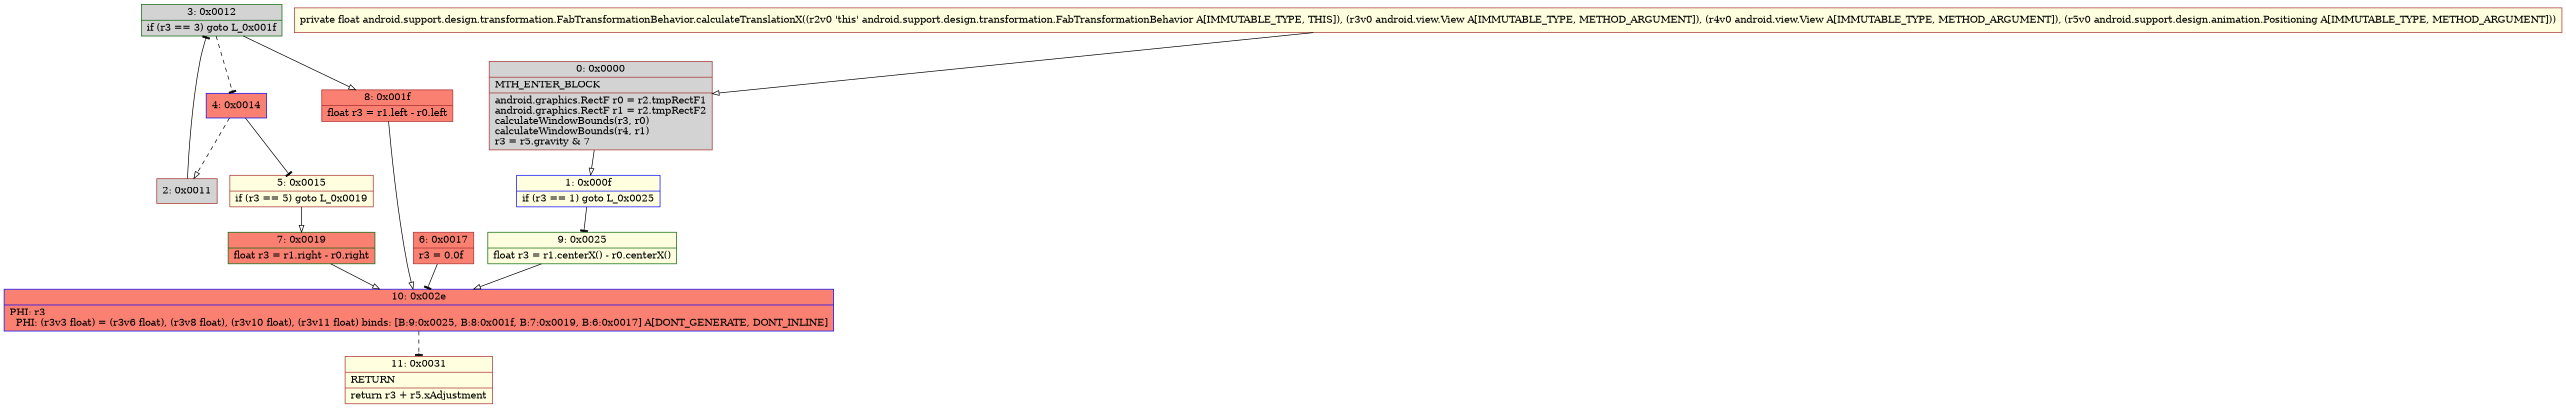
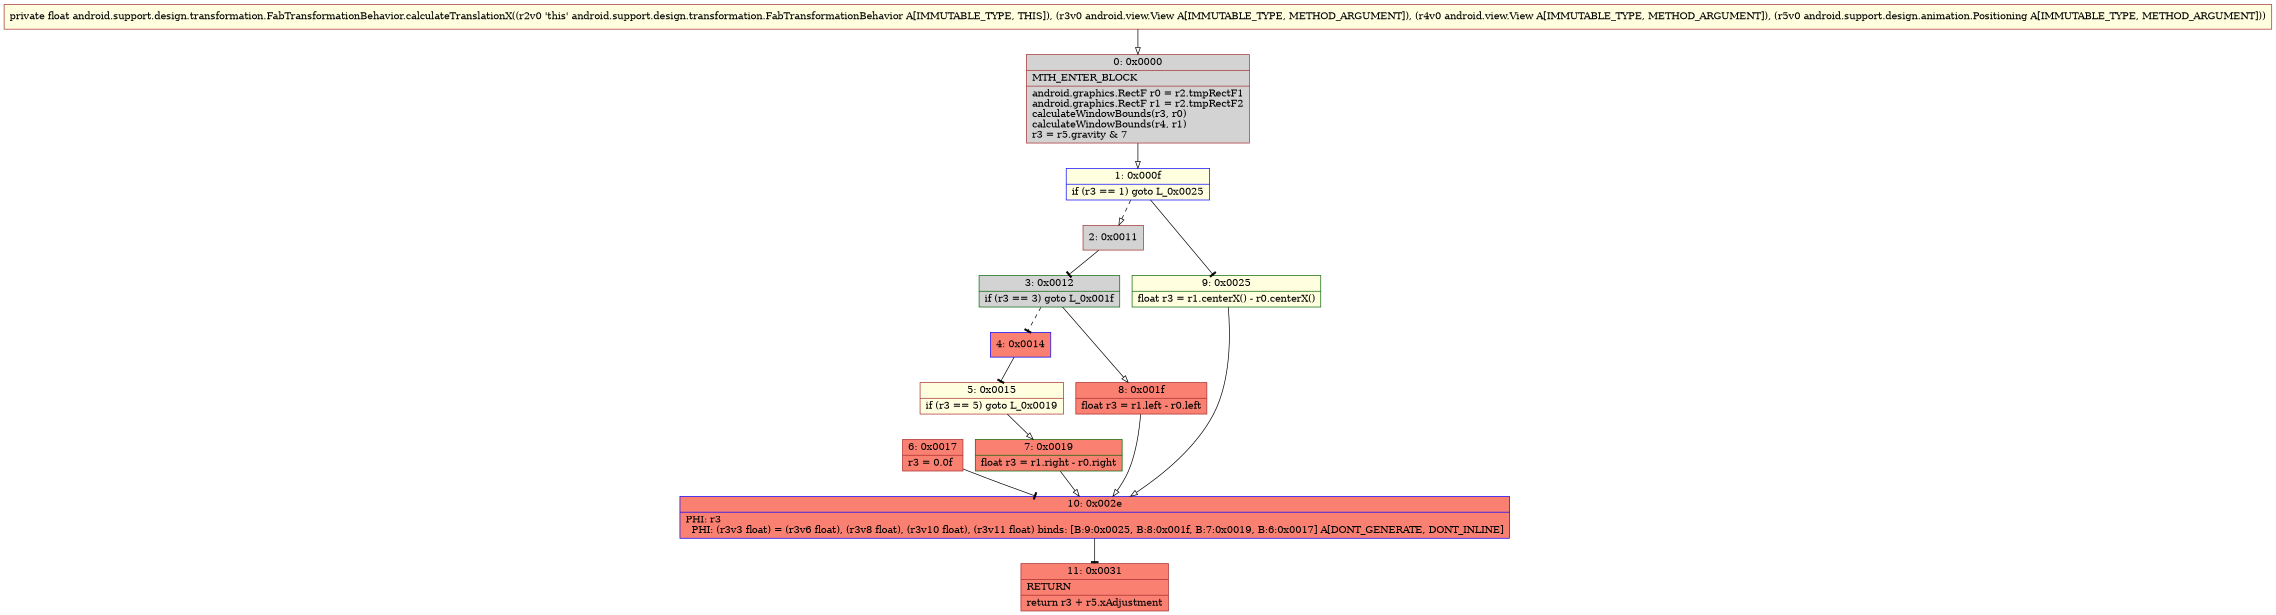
(214, 145) -> (1126, 210)
(419, 342) -> (1095, 549)
(419, 380) -> (1095, 587)
